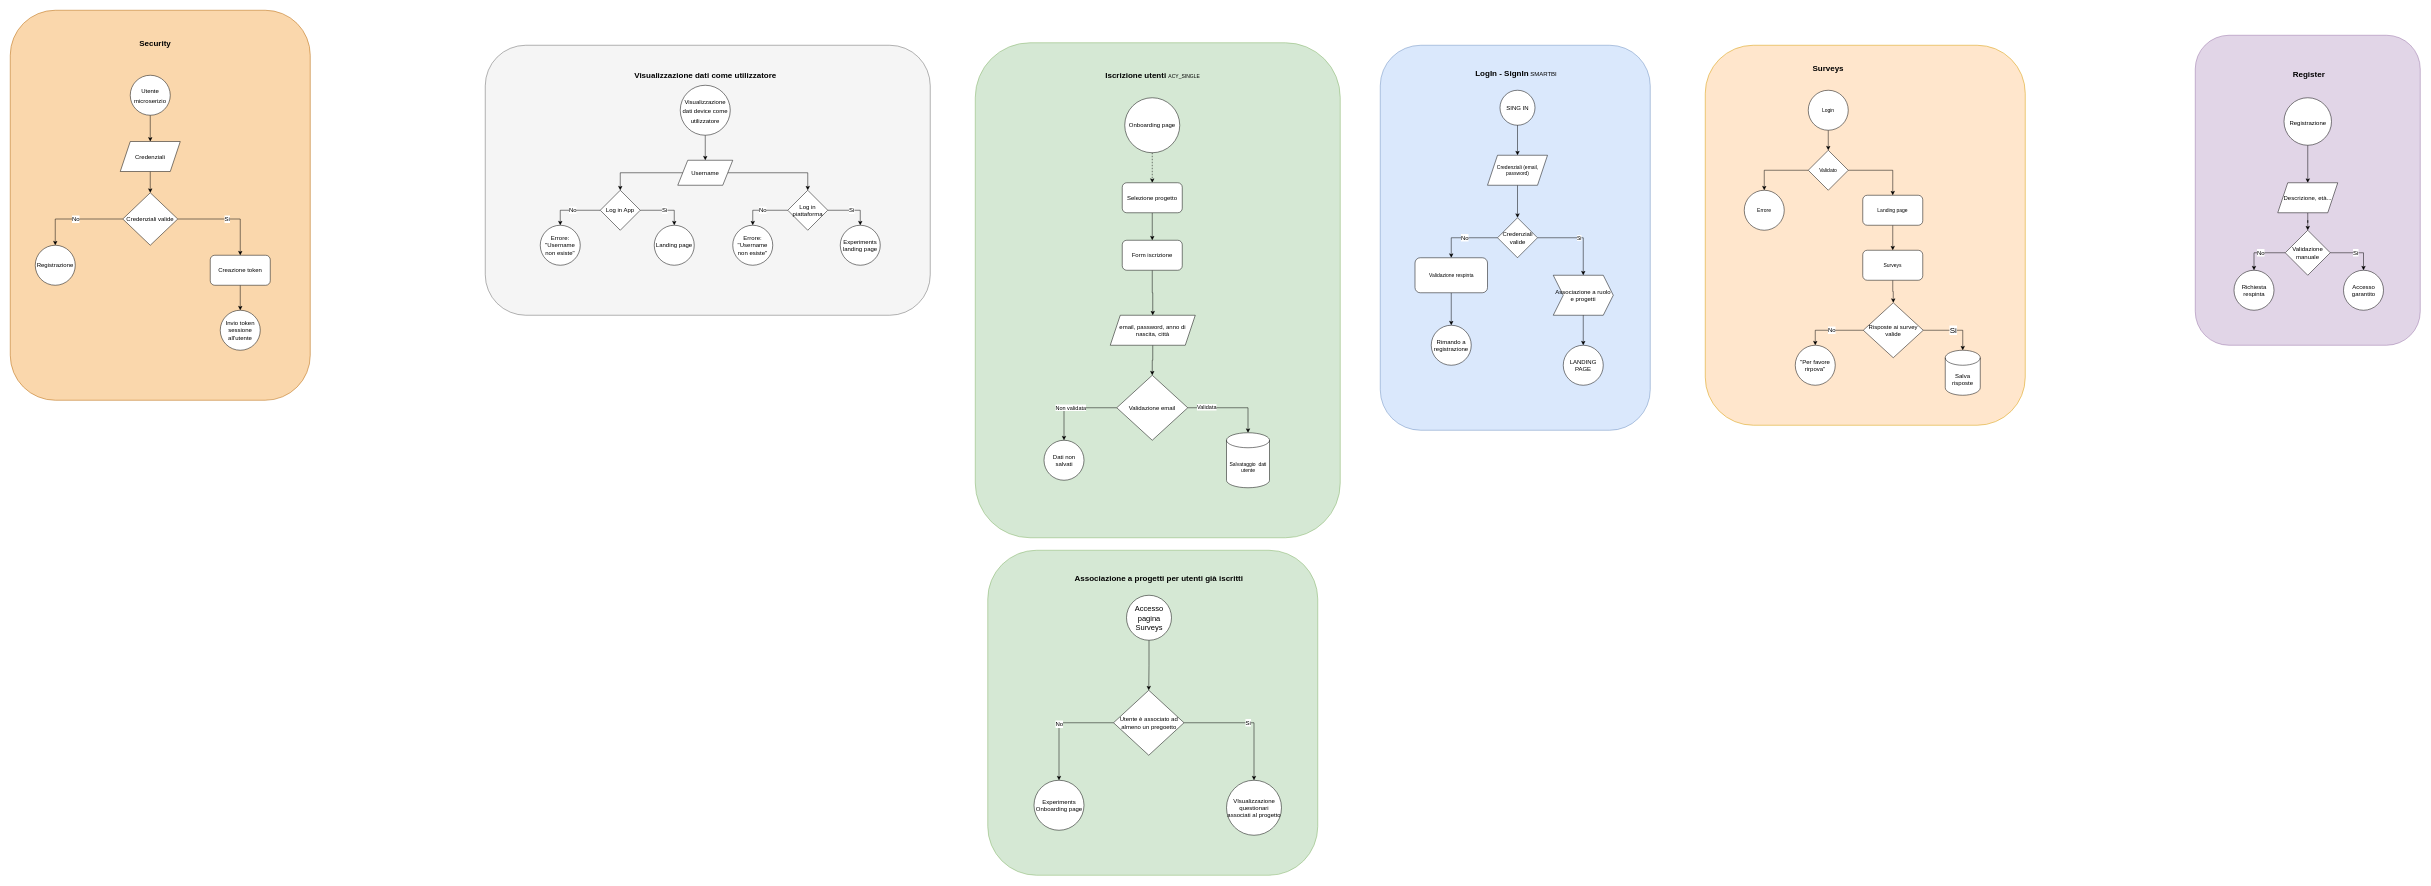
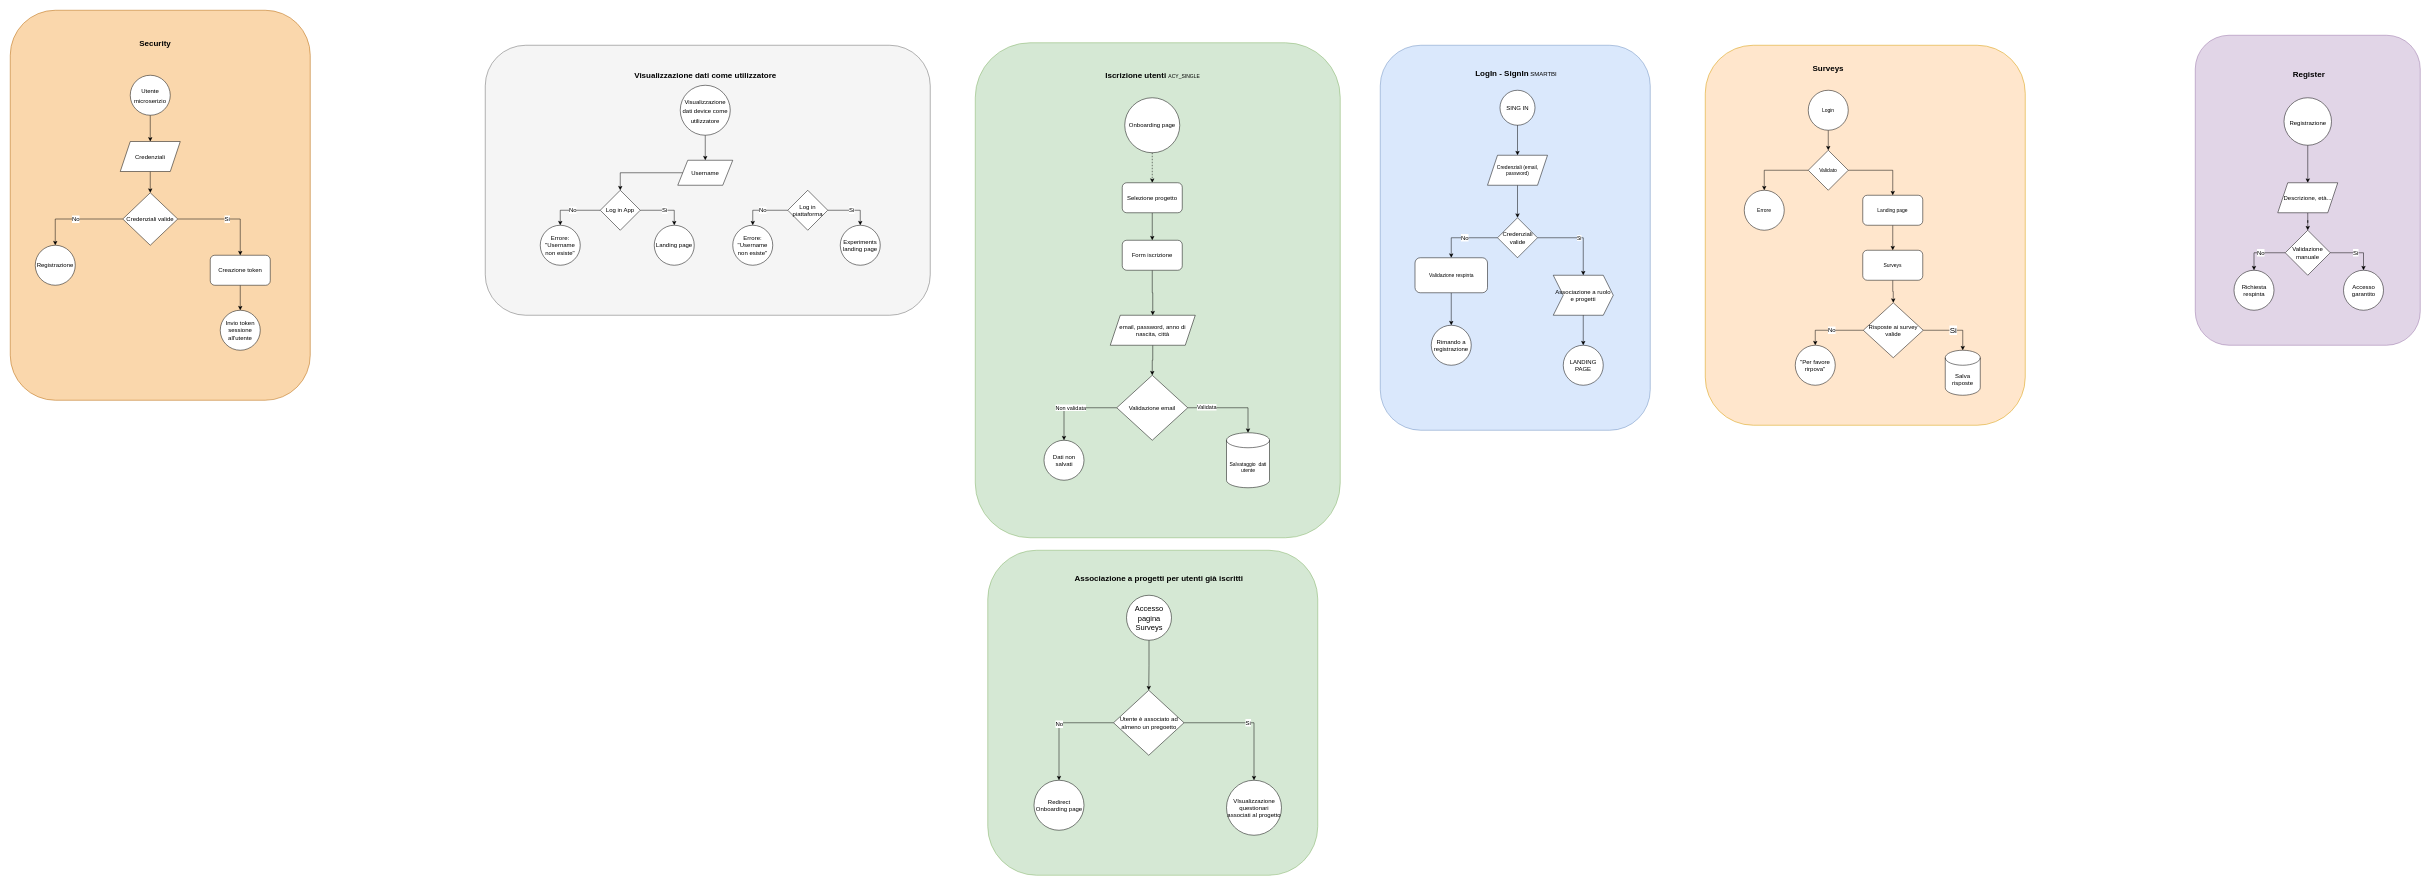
(808, 185) -> none
(1059, 805) -> (1059, 805)
